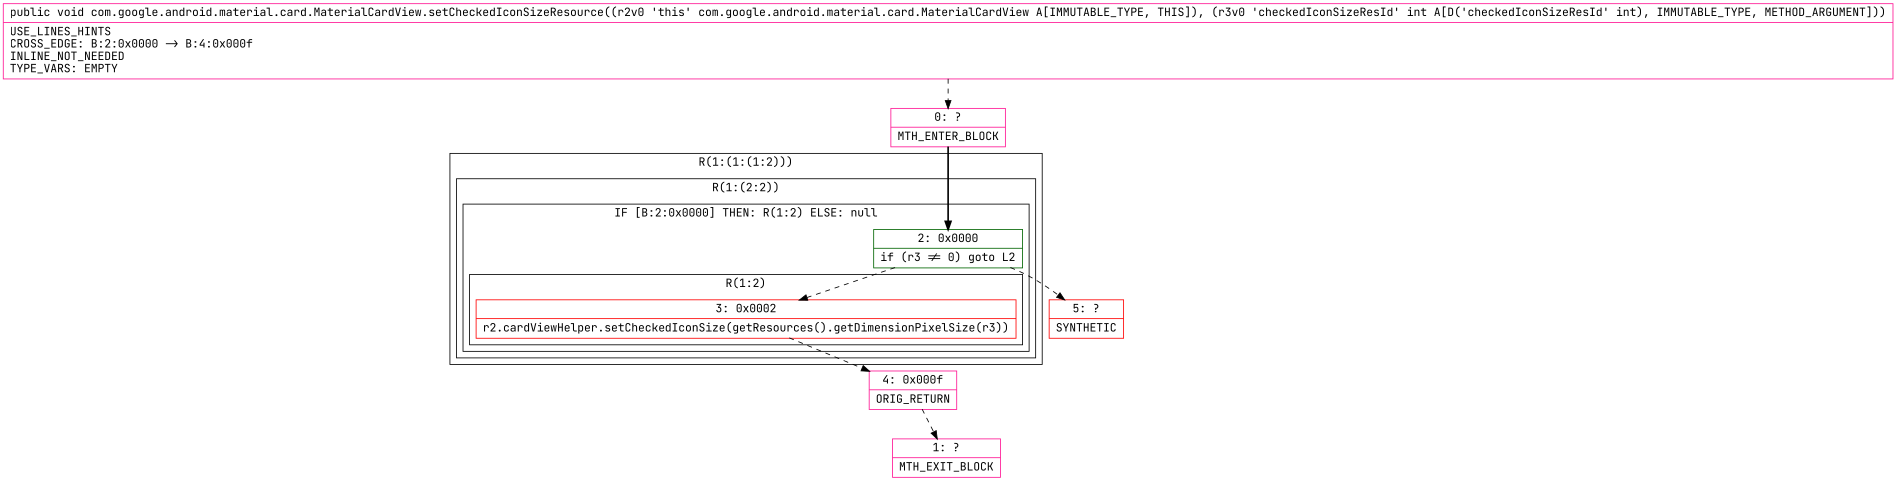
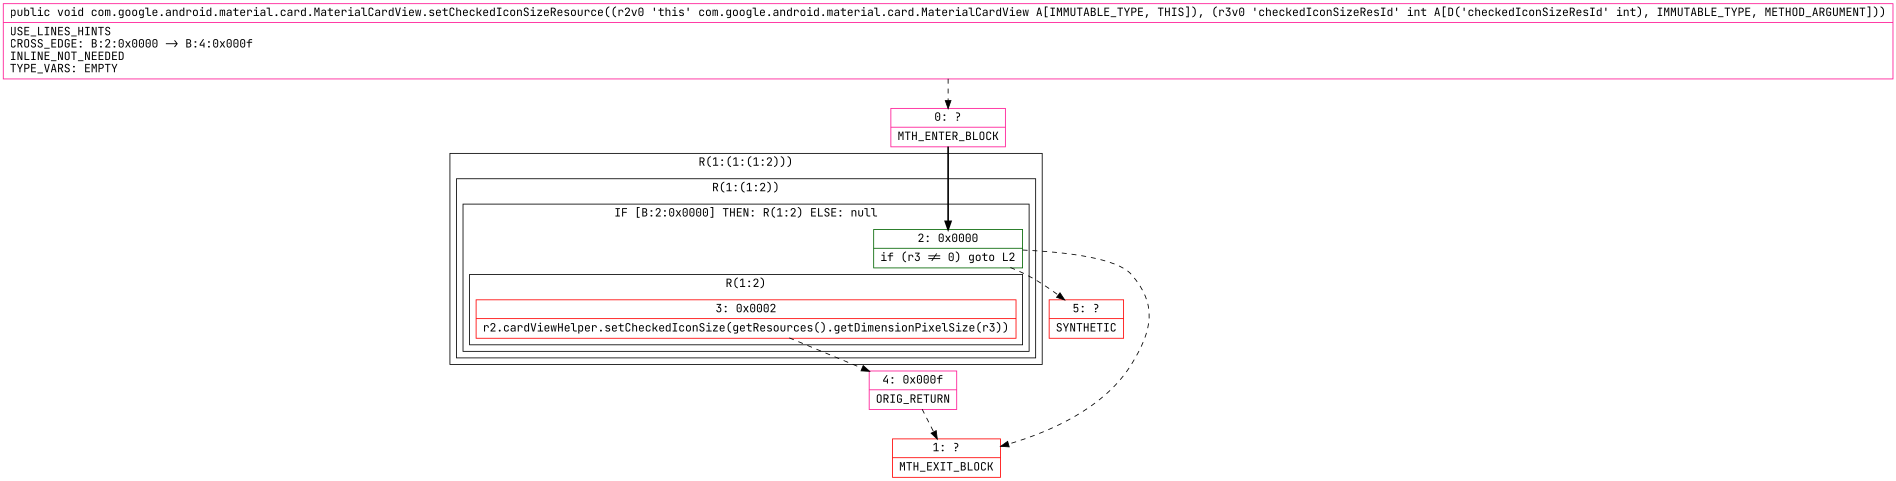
(746, 188) -> (746, 188)
(851, 283) -> (1145, 337)
(946, 458) -> (946, 458)
